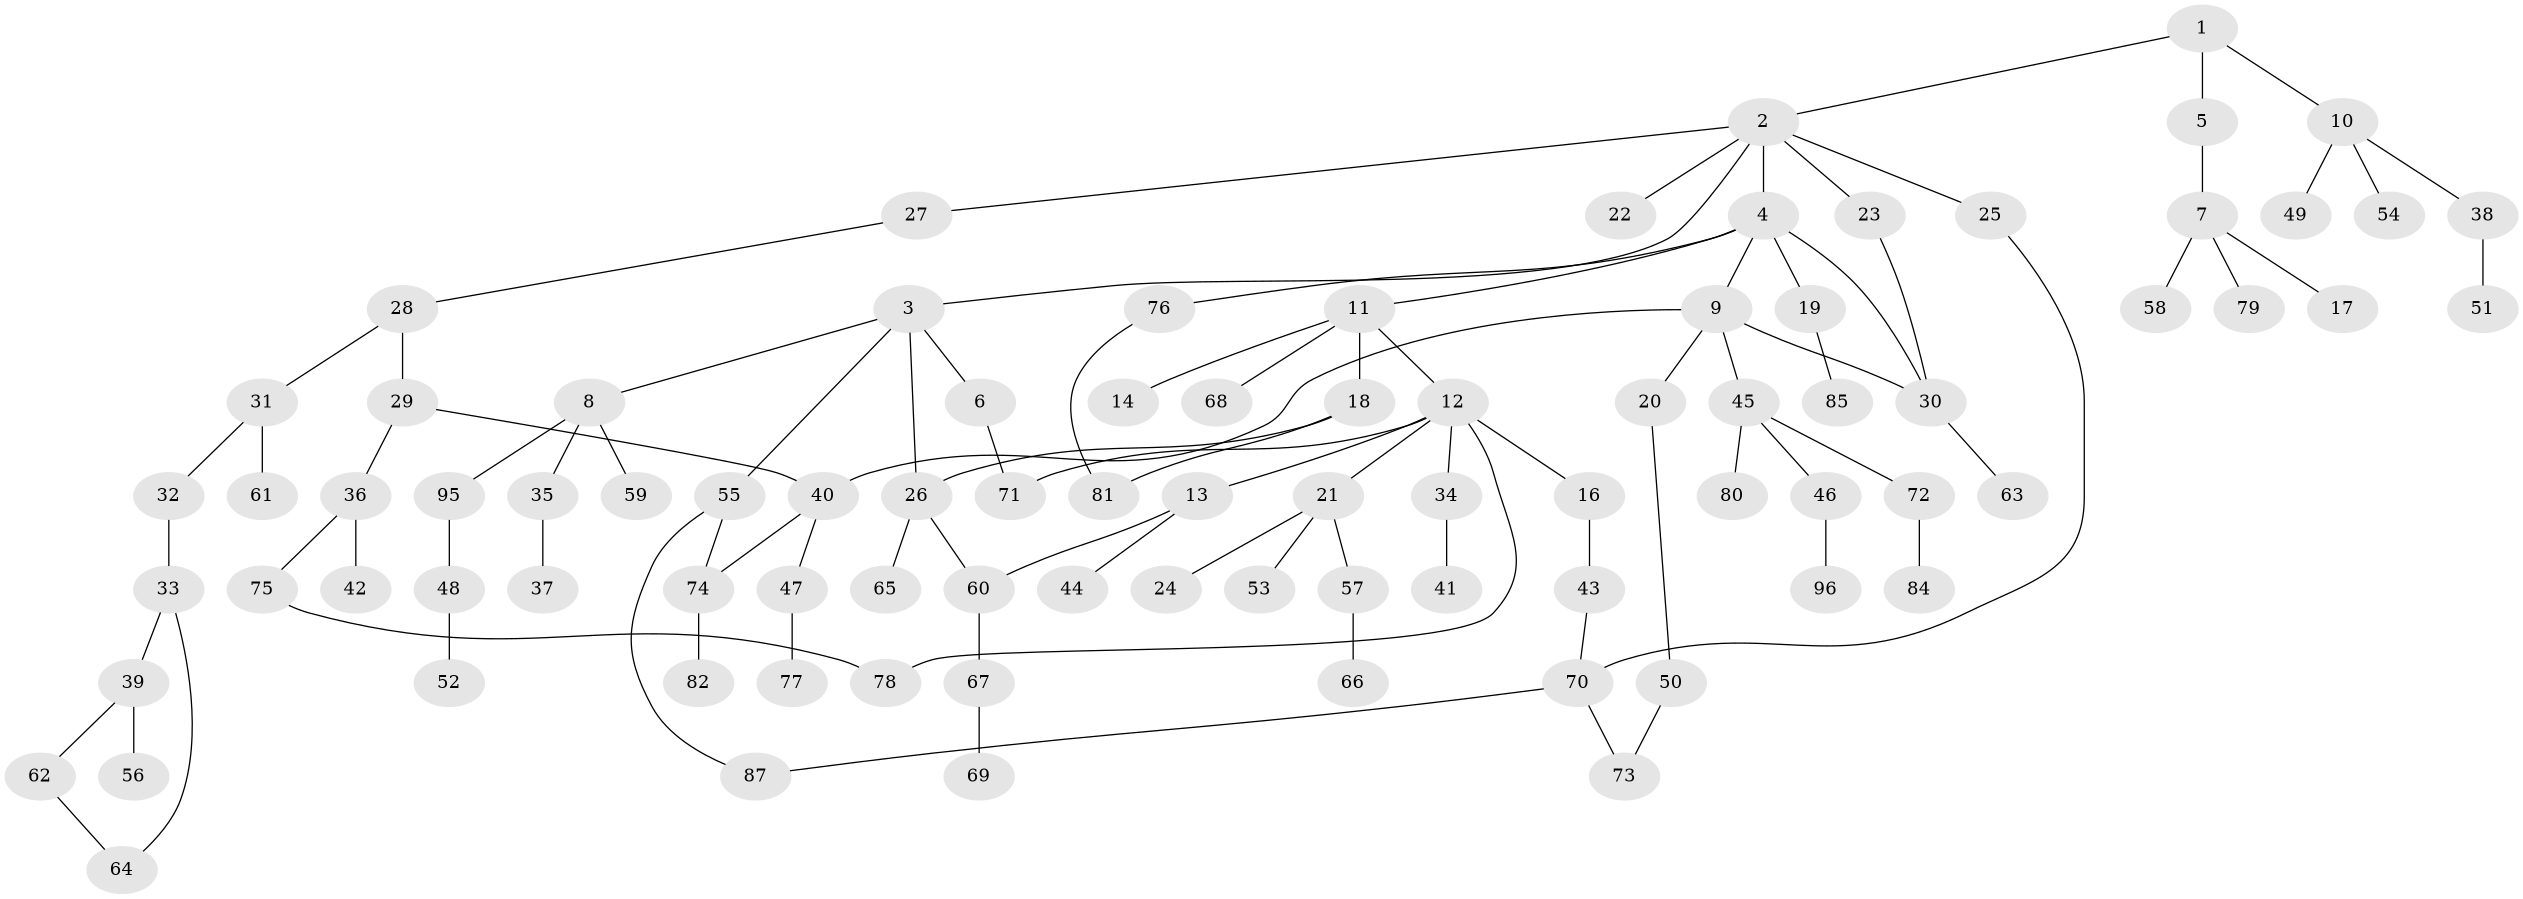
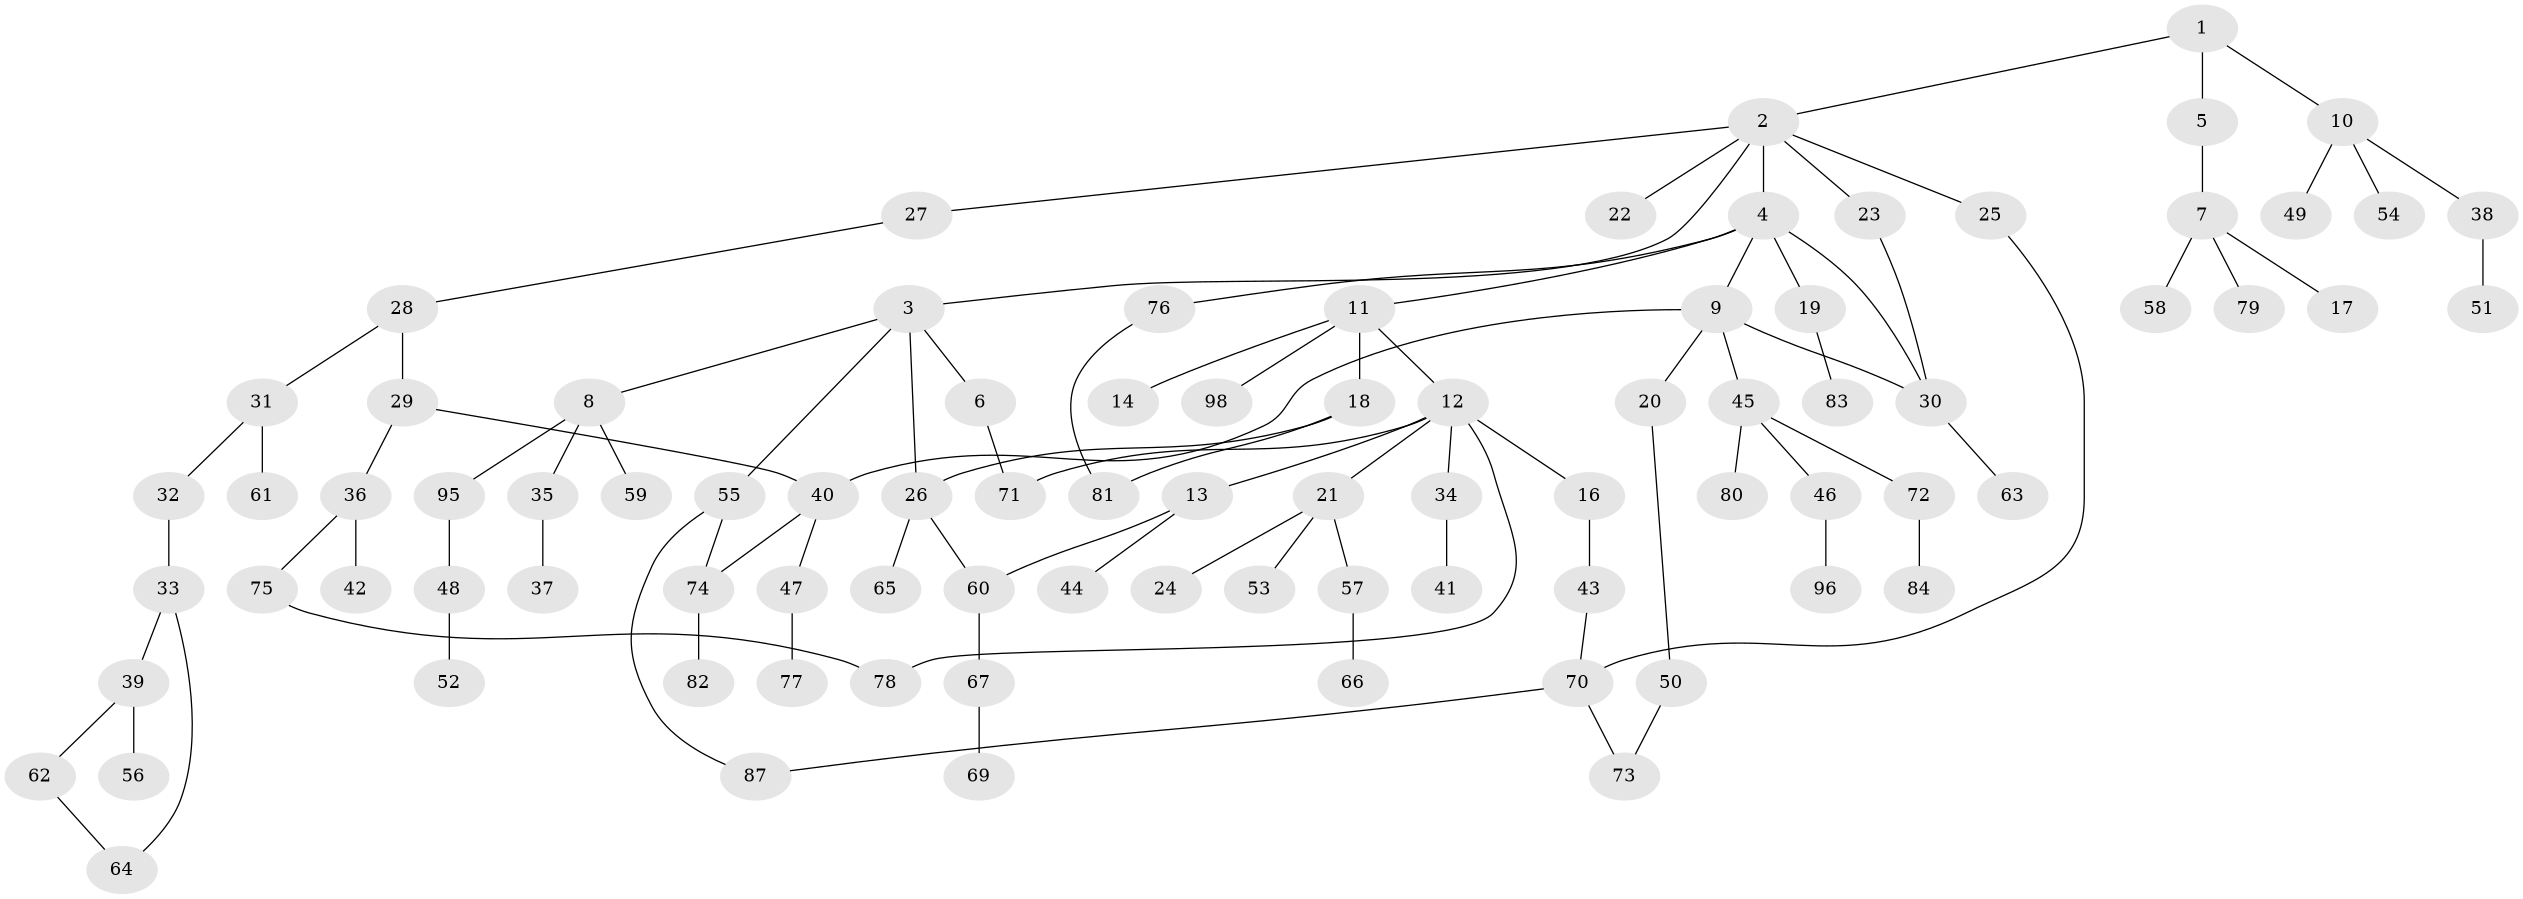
(1217, 403) -> (1217, 403)
(1838, 403) -> (1838, 403)
